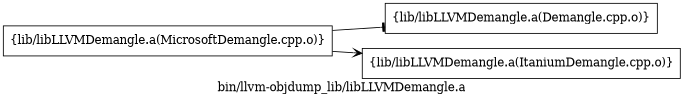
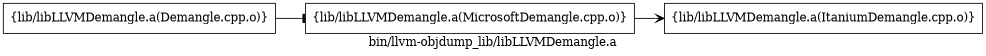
(357, 29) -> (288, 18)
